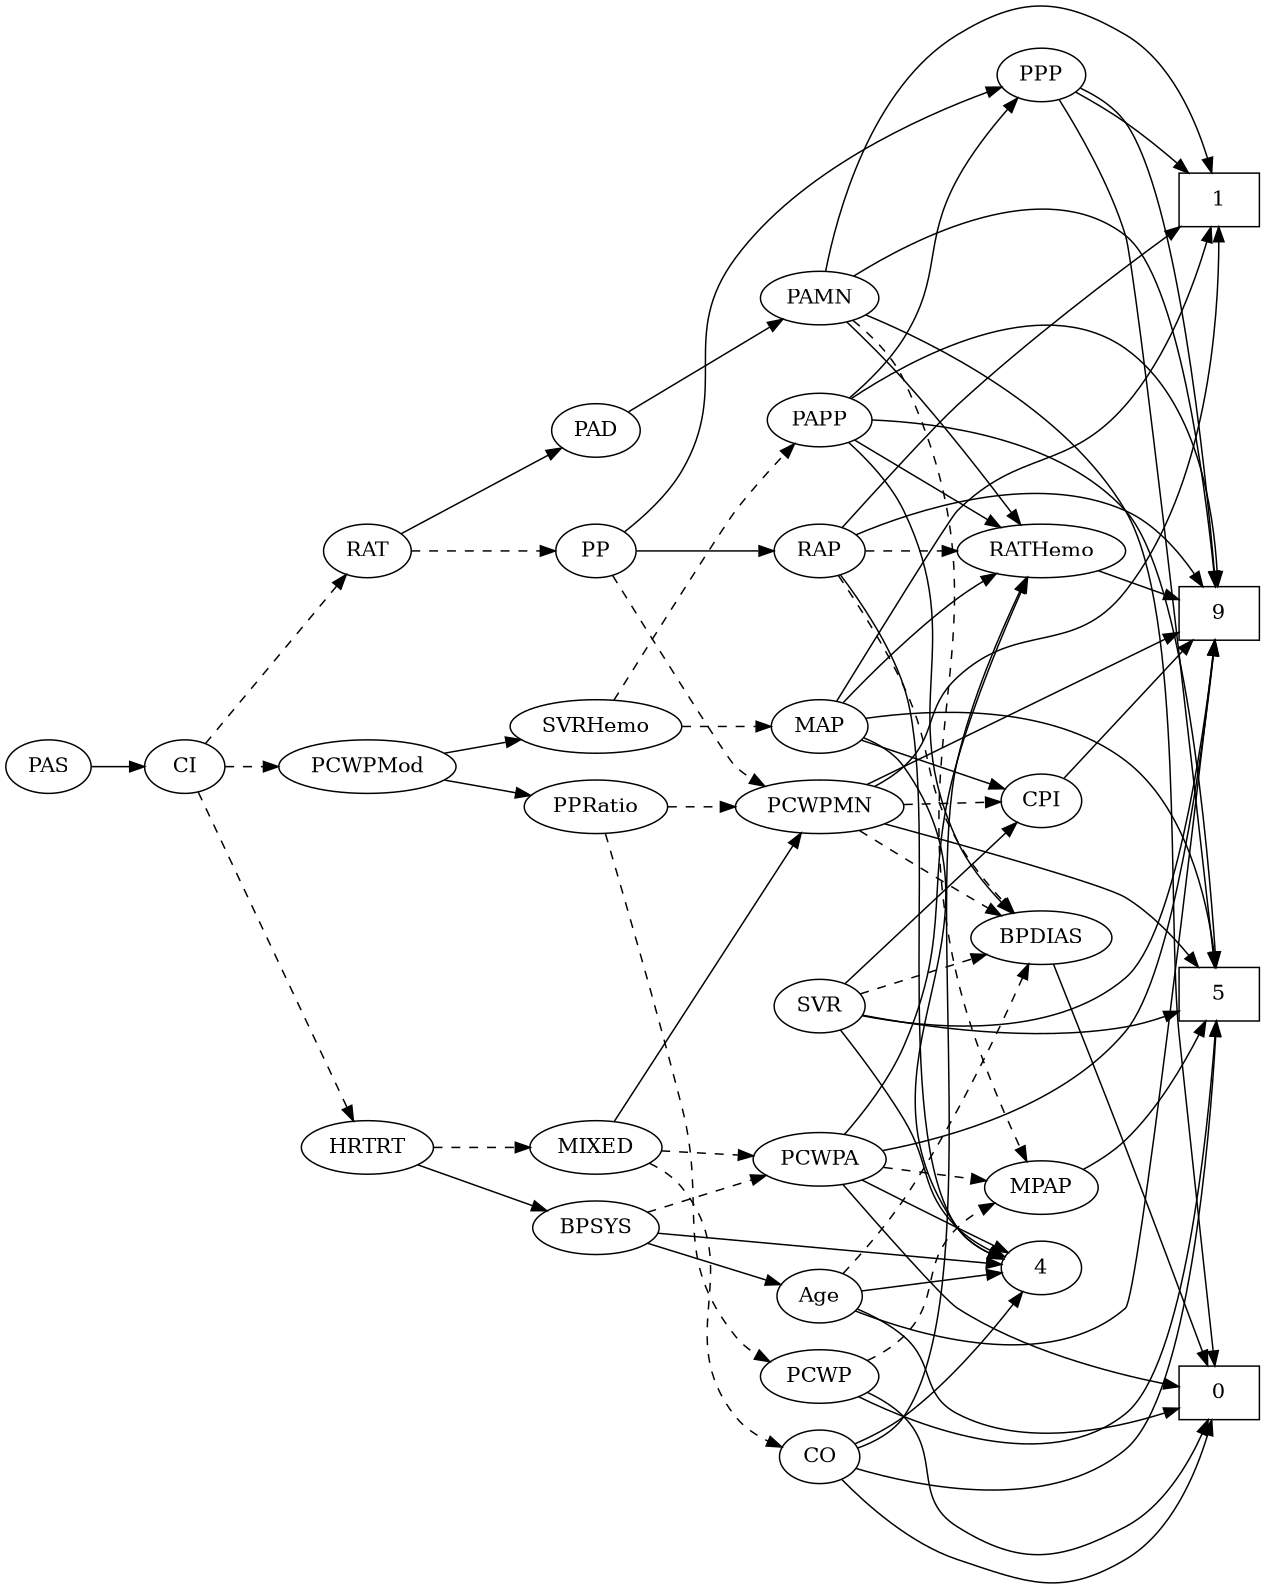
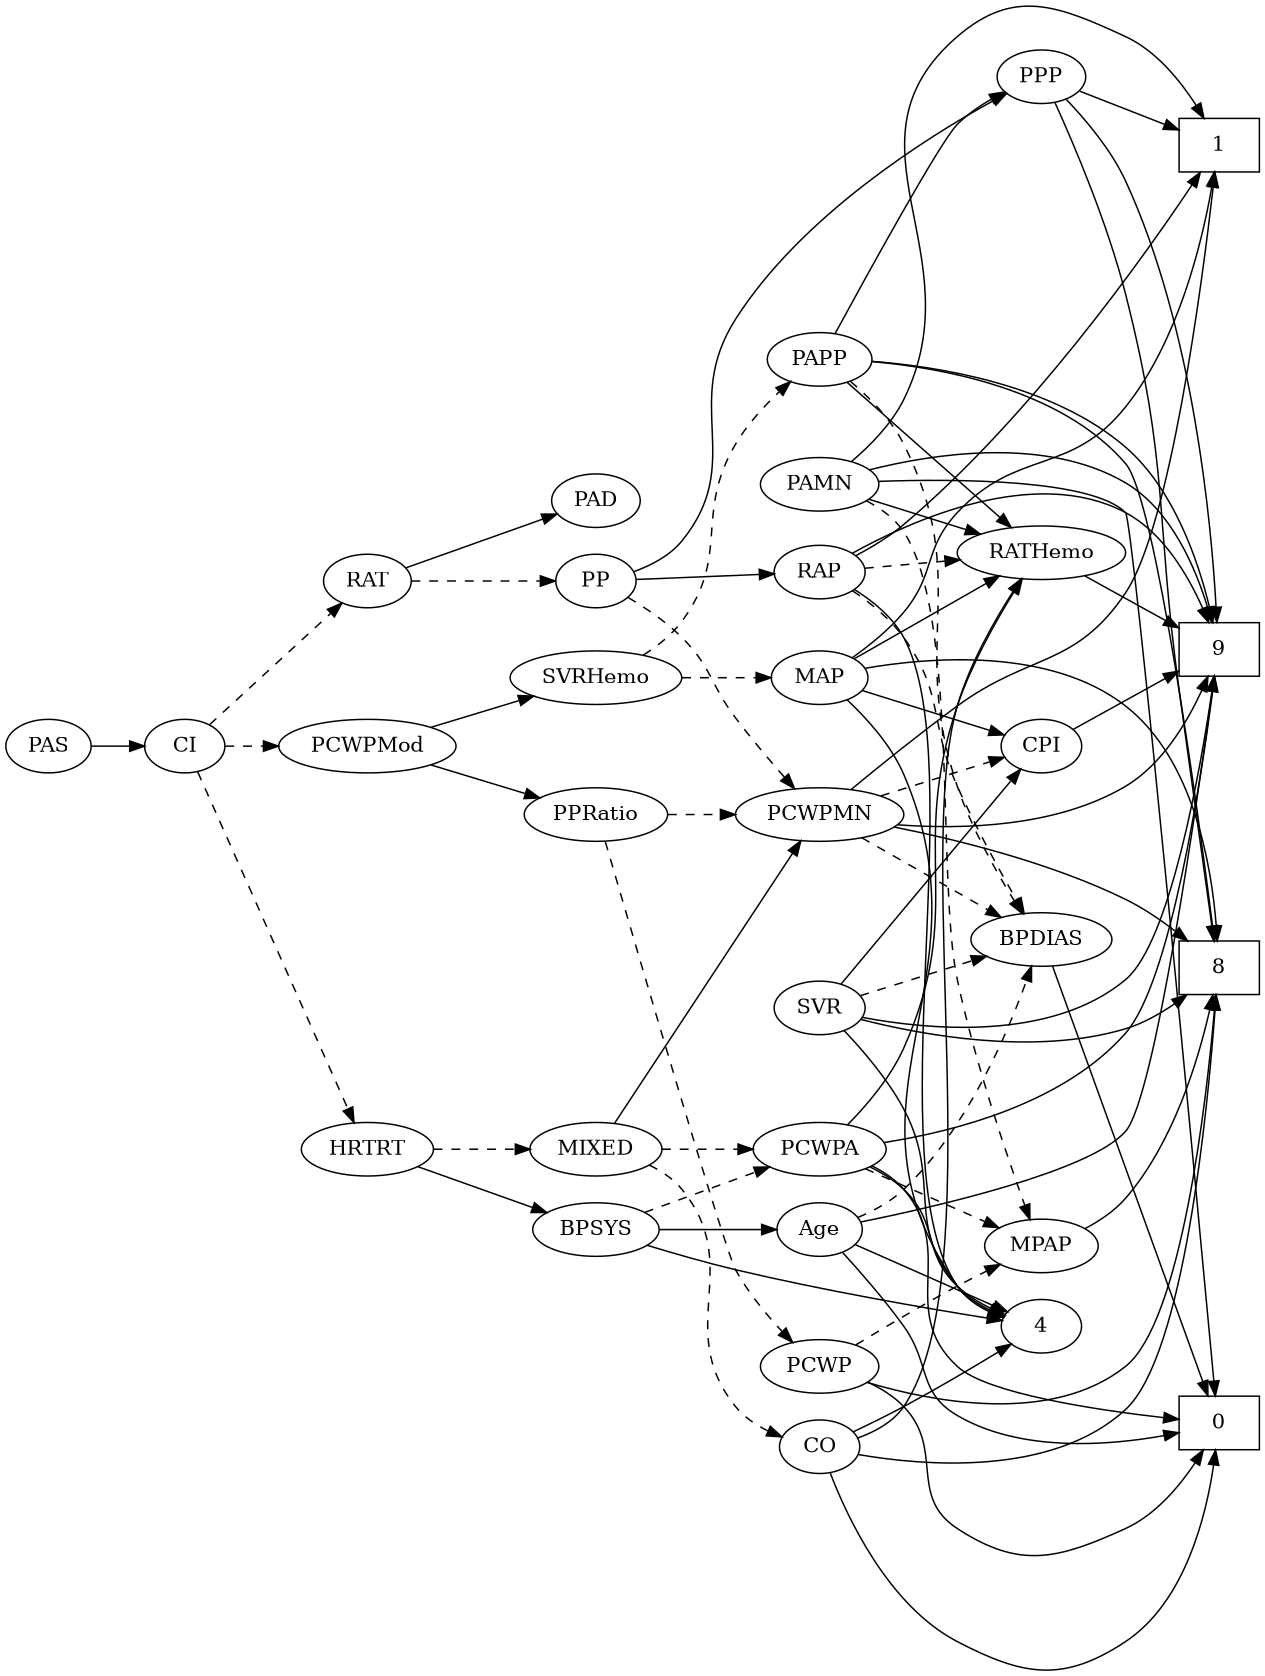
(696, 372) -> none
(932, 669) -> (938, 594)
(1219, 994) -> (1219, 968)
